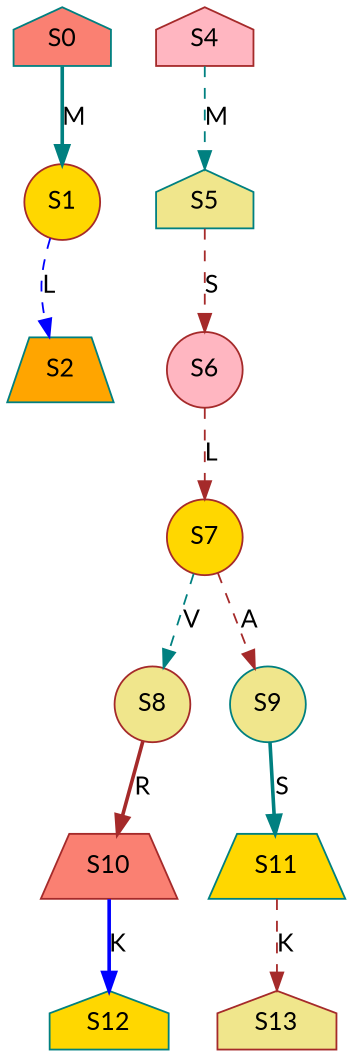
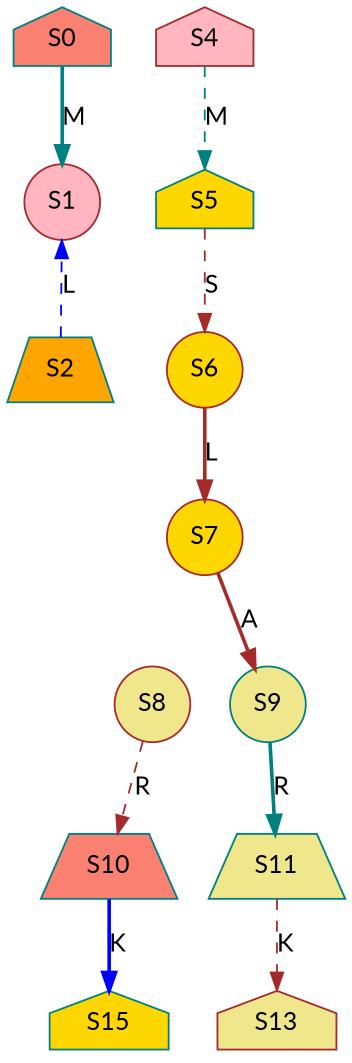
(62, 202) -> (62, 202)
(205, 202) -> (205, 202)
(42, 278) -> (61, 298)
(205, 370) -> (205, 370)
(205, 444) -> (205, 444)
(181, 612) -> none
(233, 612) -> (233, 612)
(133, 779) -> (133, 779)
(282, 788) -> (282, 788)
(109, 866) -> (109, 866)
(277, 866) -> (277, 866)
(109, 1023) -> (109, 1023)
